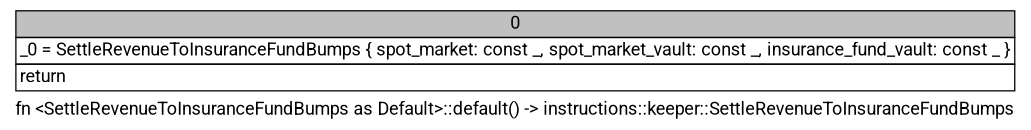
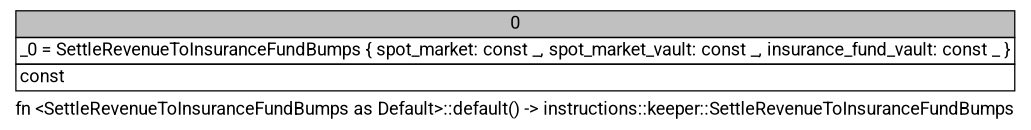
(43, 77) -> (43, 77)
